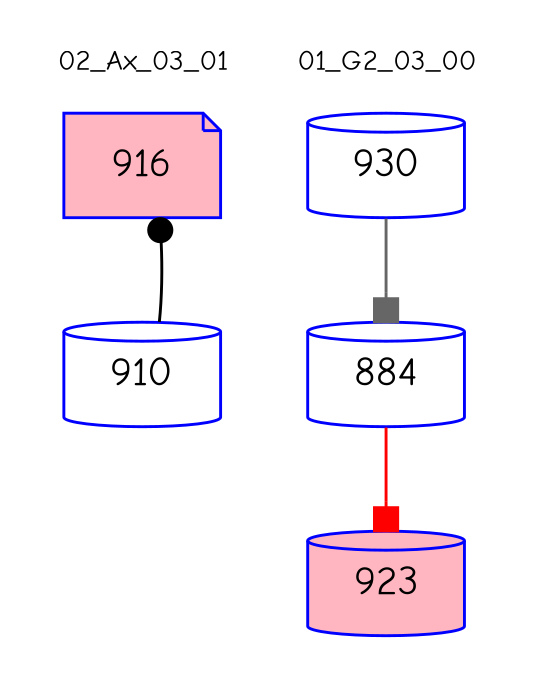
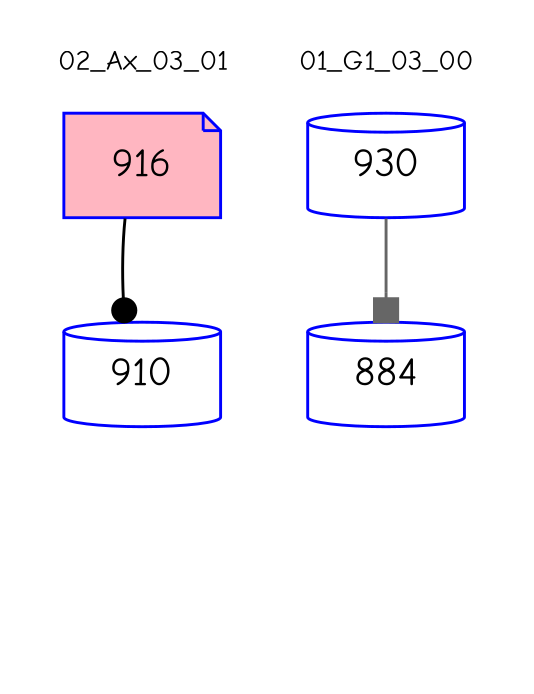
(388, 62) -> (388, 62)
(162, 282) -> (123, 259)
(386, 583) -> none
